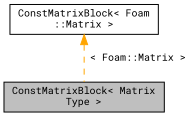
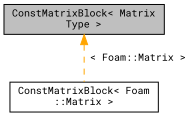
(84, 63) -> (84, 63)
